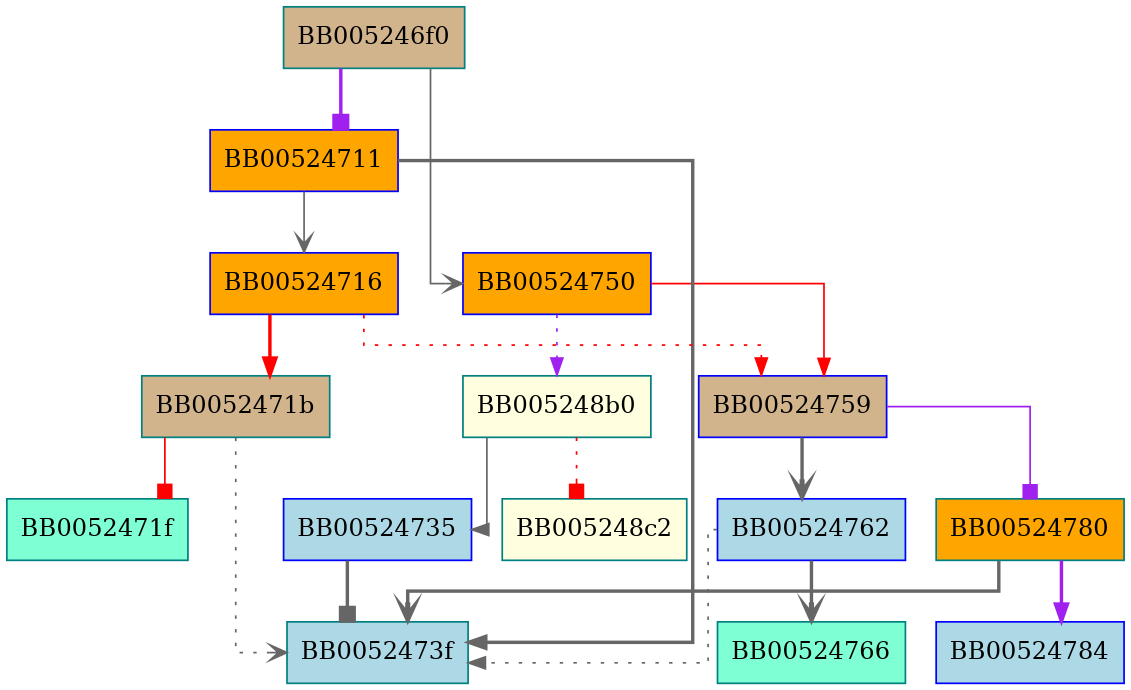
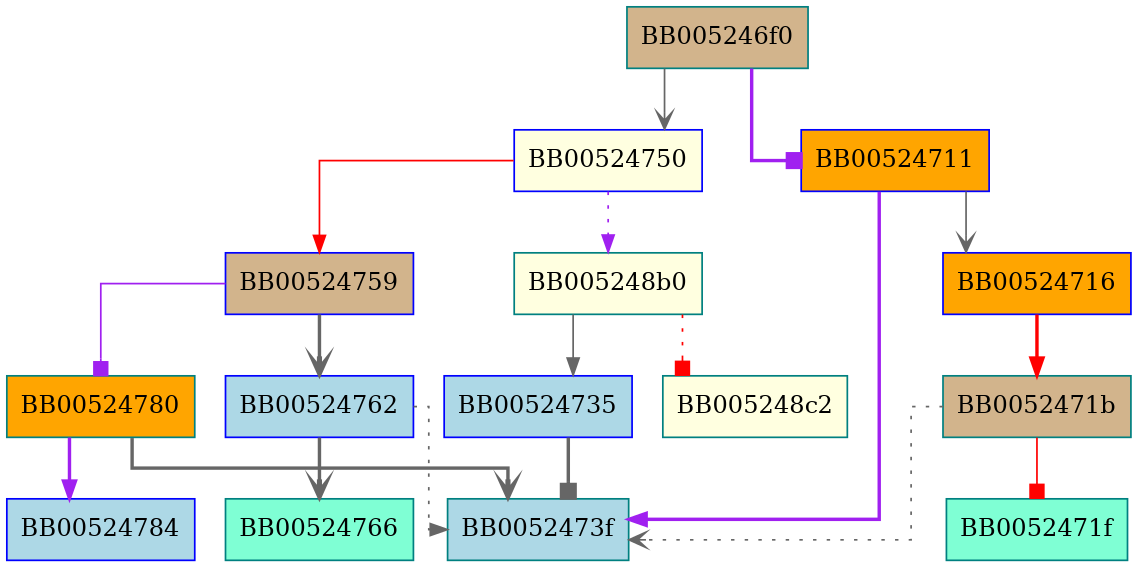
(557, 284) -> (608, 161)
(543, 345) -> none
(693, 358) -> (879, 472)
